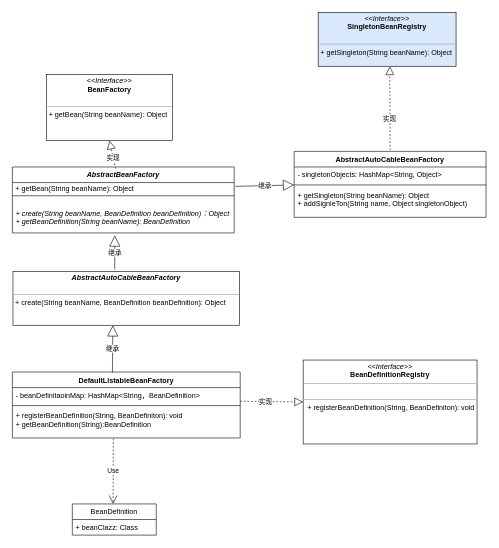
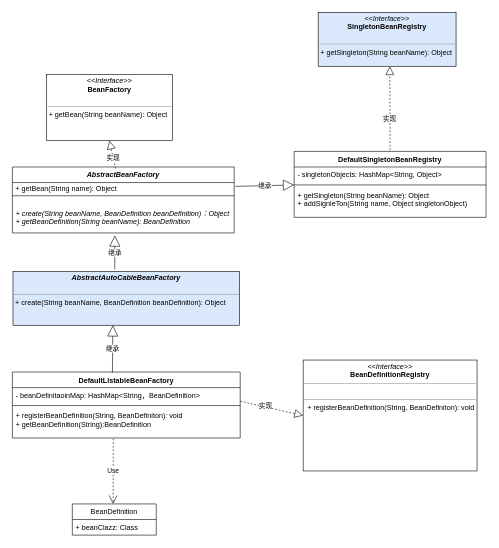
(390, 160) -> (390, 160)
(77, 189) -> (69, 189)
(126, 299) -> (126, 299)
(390, 402) -> (390, 416)
